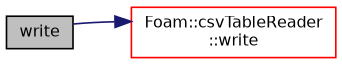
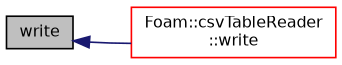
(94, 23) -> (110, 43)
